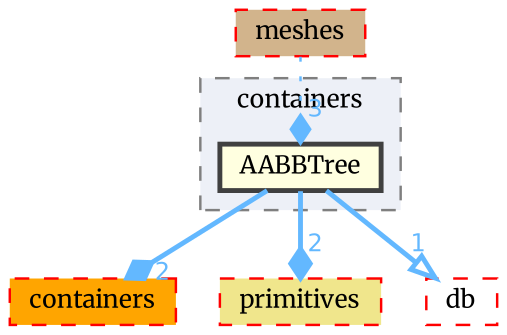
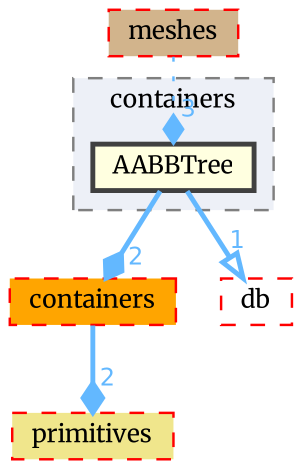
(300, 226) -> (93, 354)
